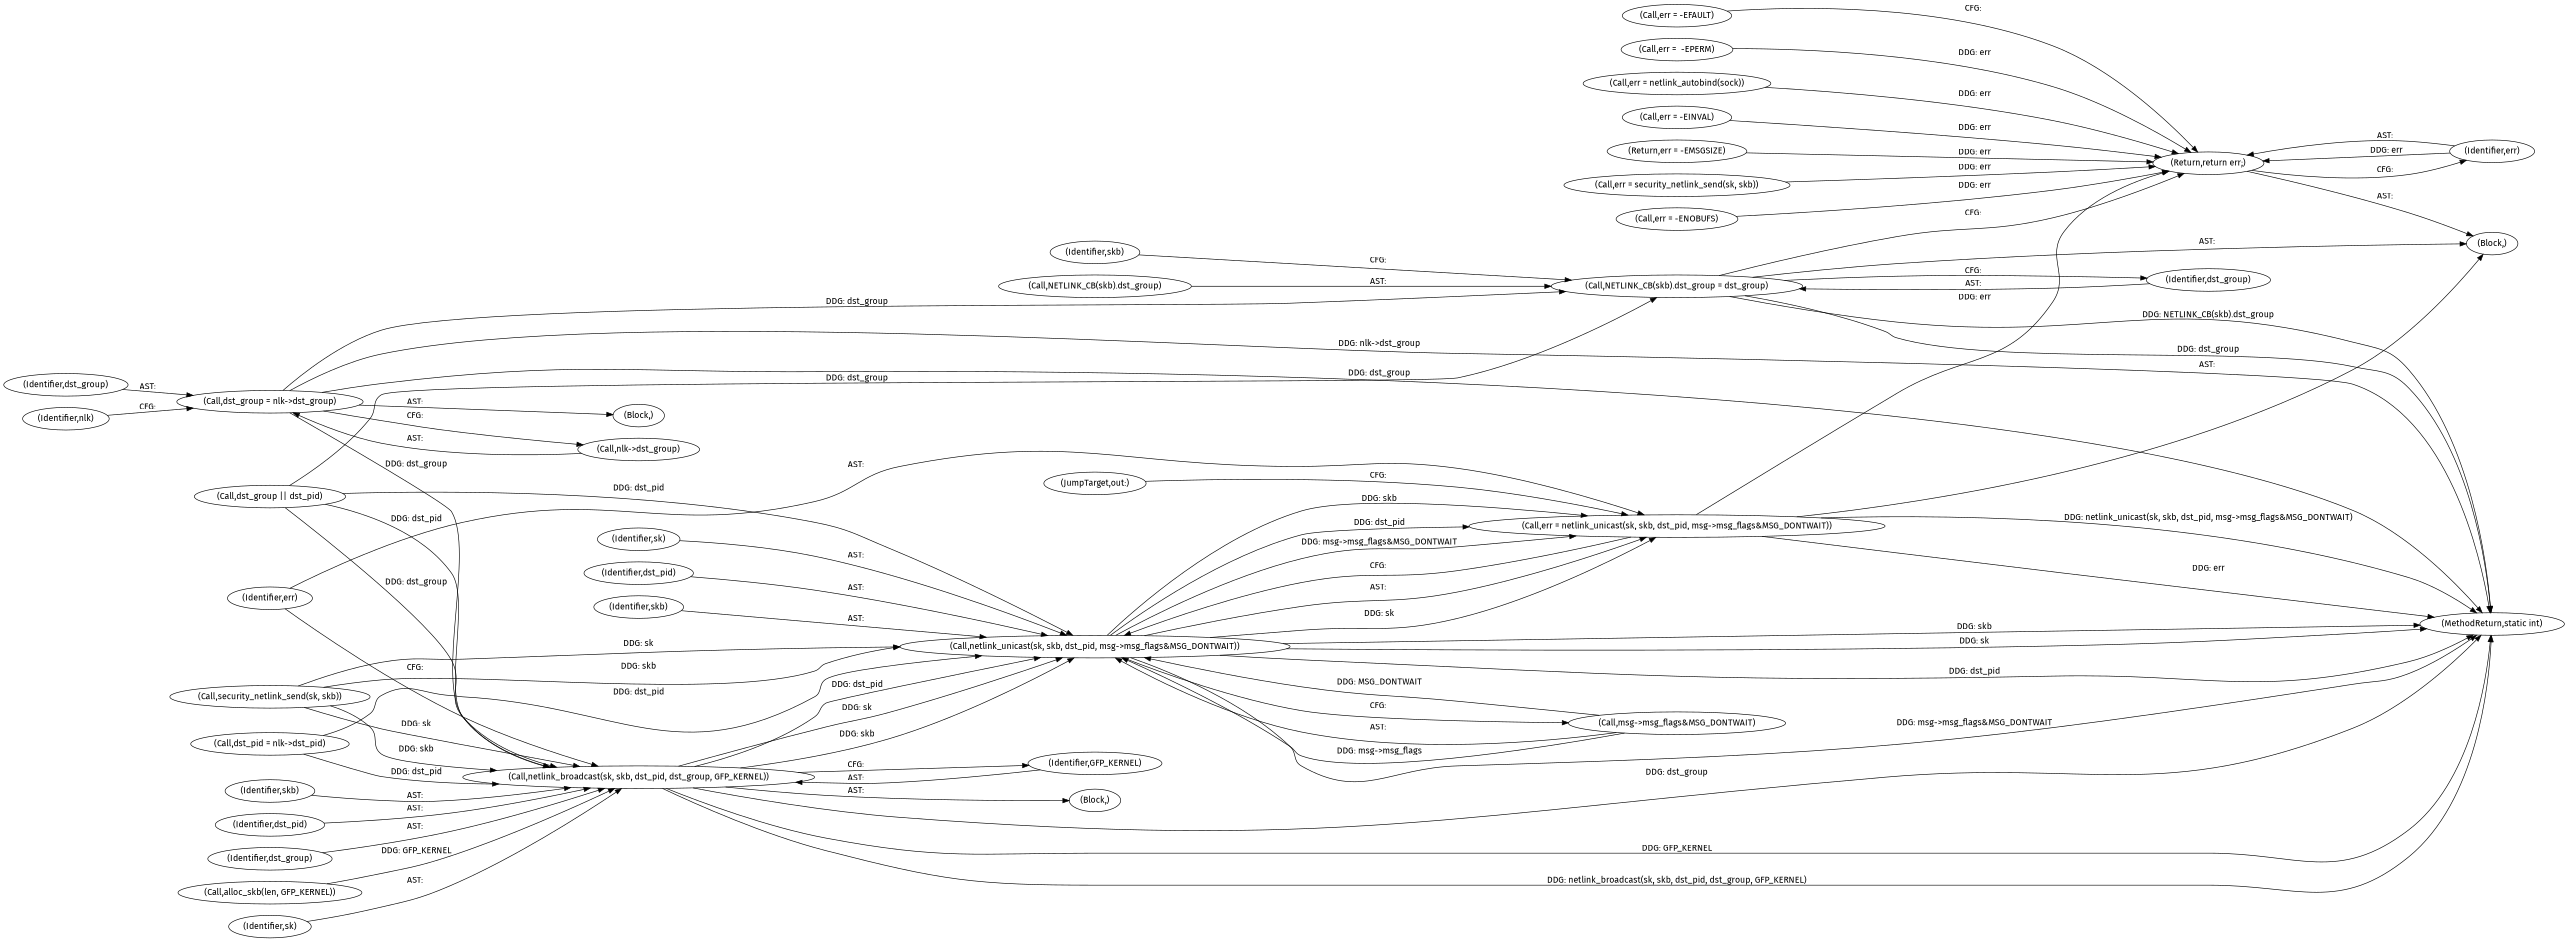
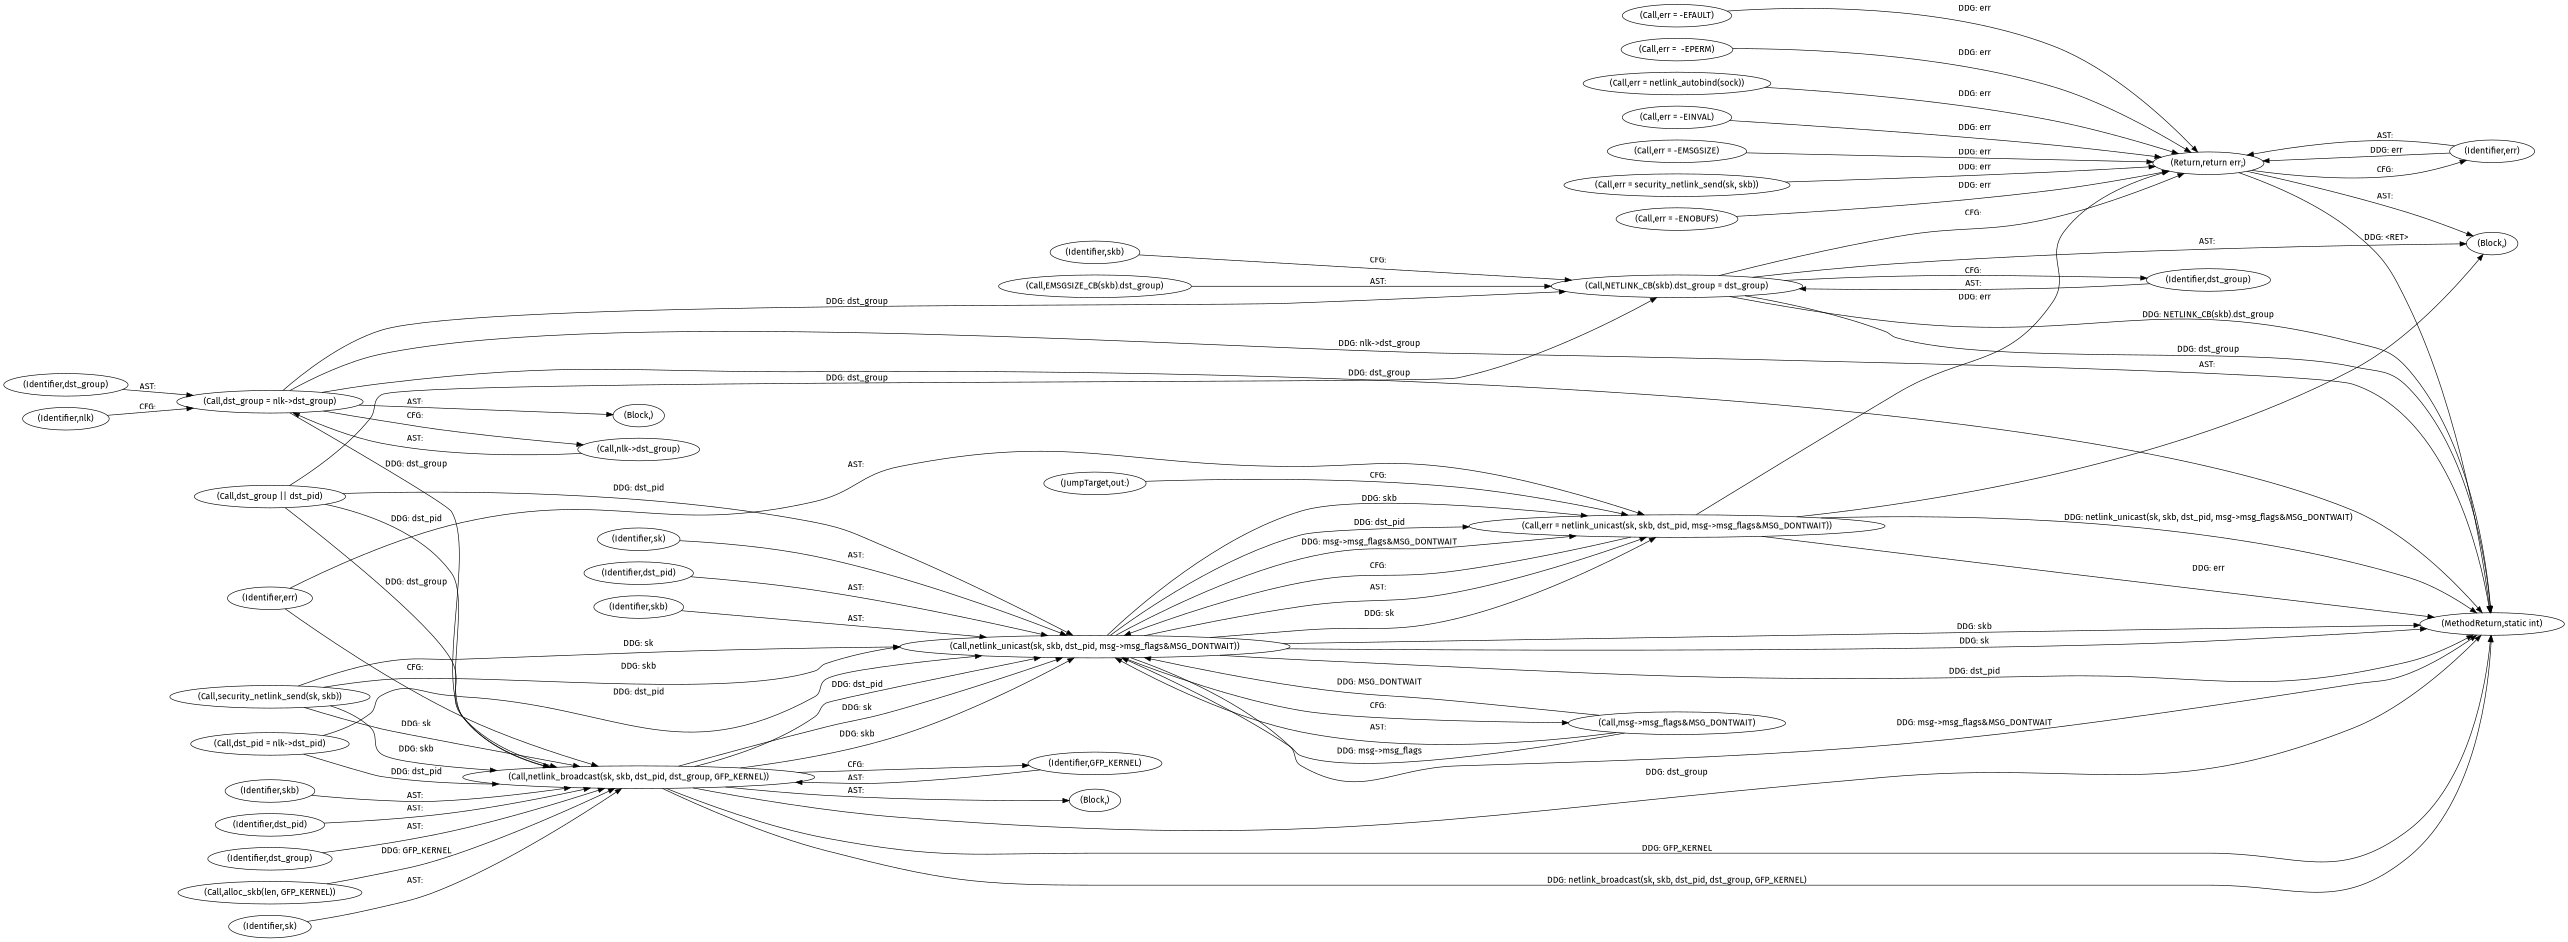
(1975, 8) -> (1975, 8)
(1677, 151) -> (1677, 151)
(1095, 286) -> (1095, 286)
none -> (2426, 347)
